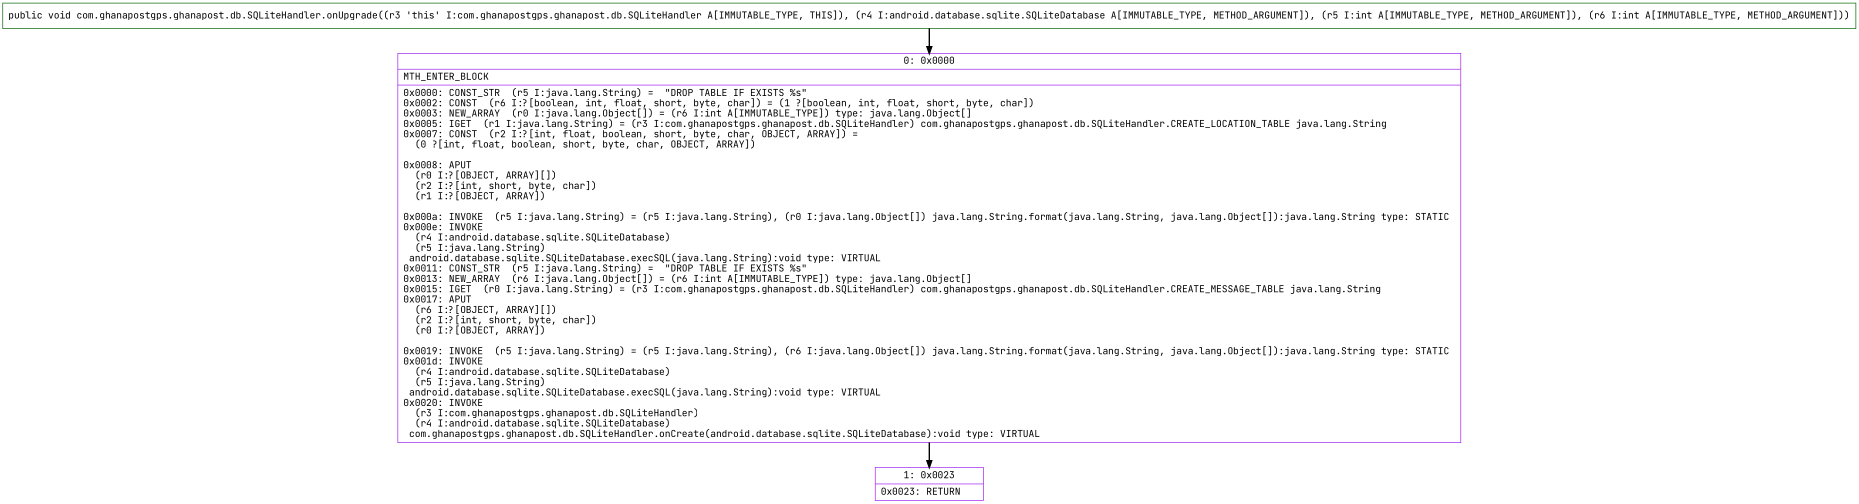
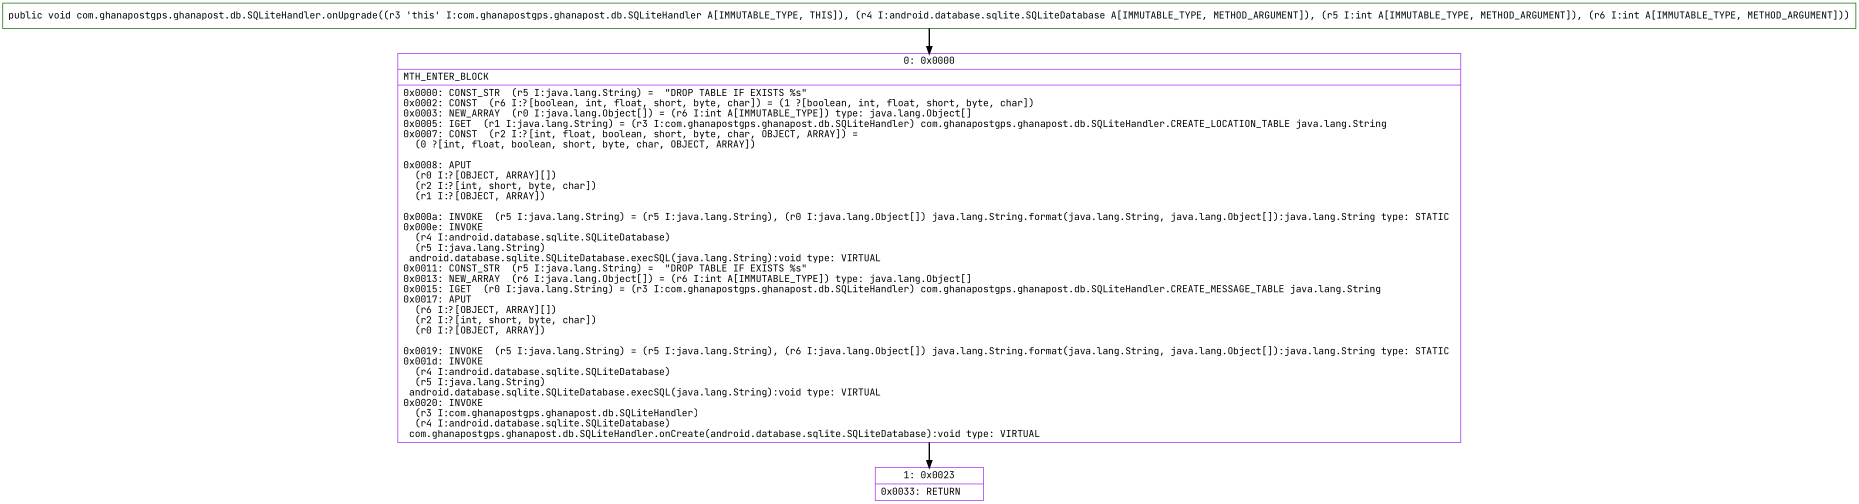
(929, 492) -> (929, 492)
